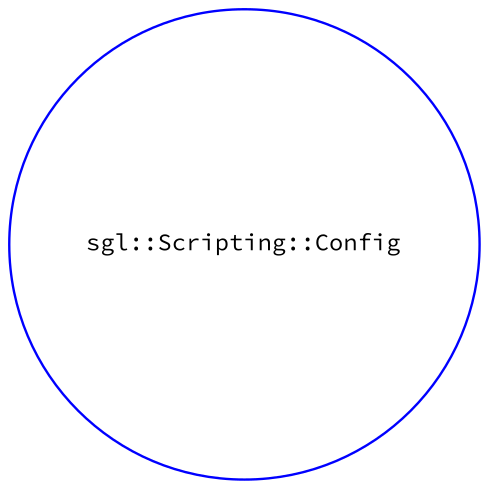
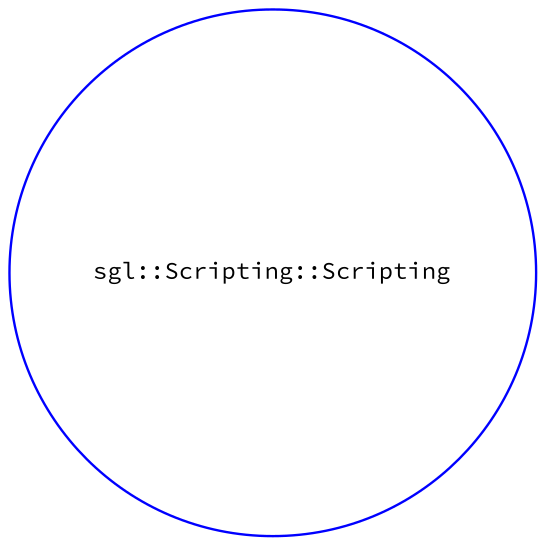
(244, 244) -> (273, 273)
